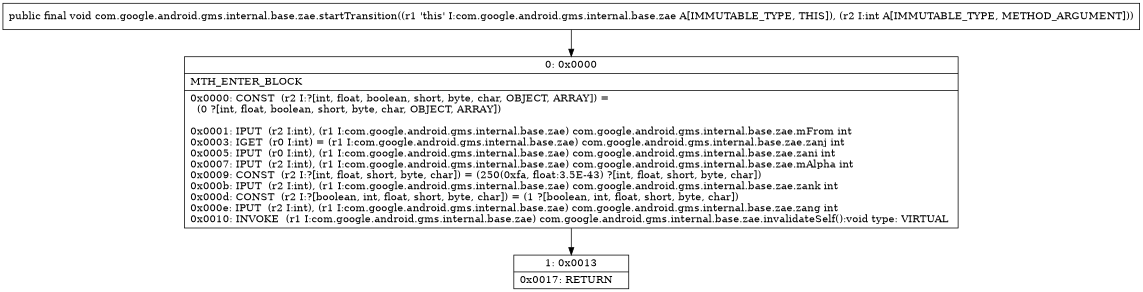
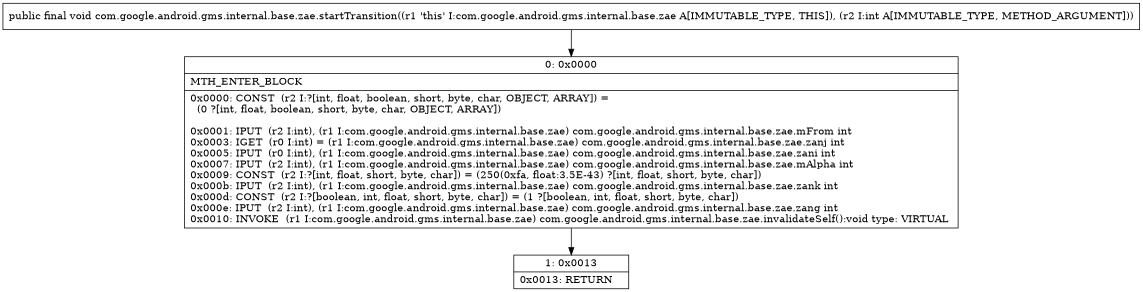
(571, 280) -> (571, 280)
